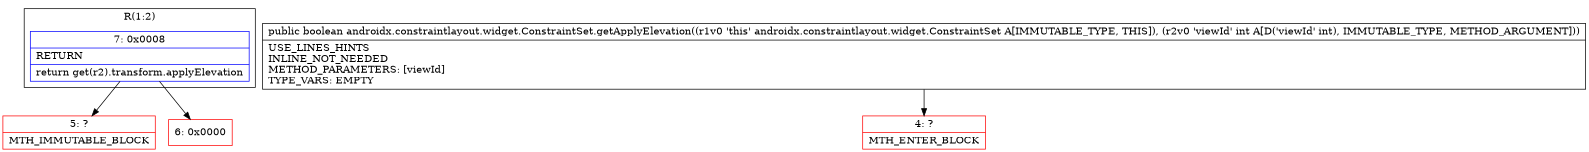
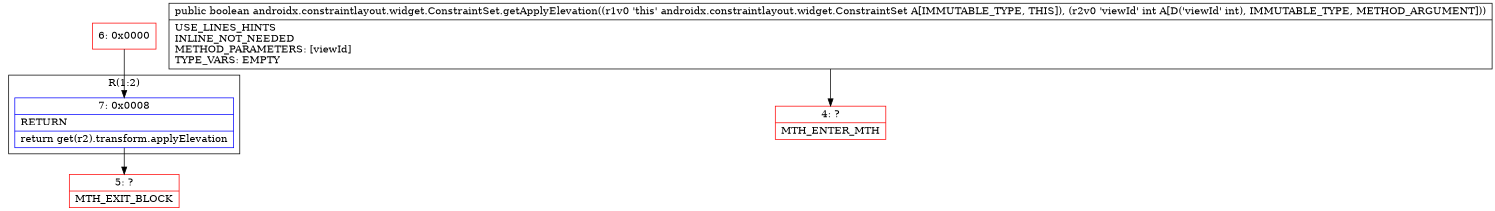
(173, 97) -> (124, 70)
(79, 140) -> (124, 199)
(924, 140) -> (831, 131)
